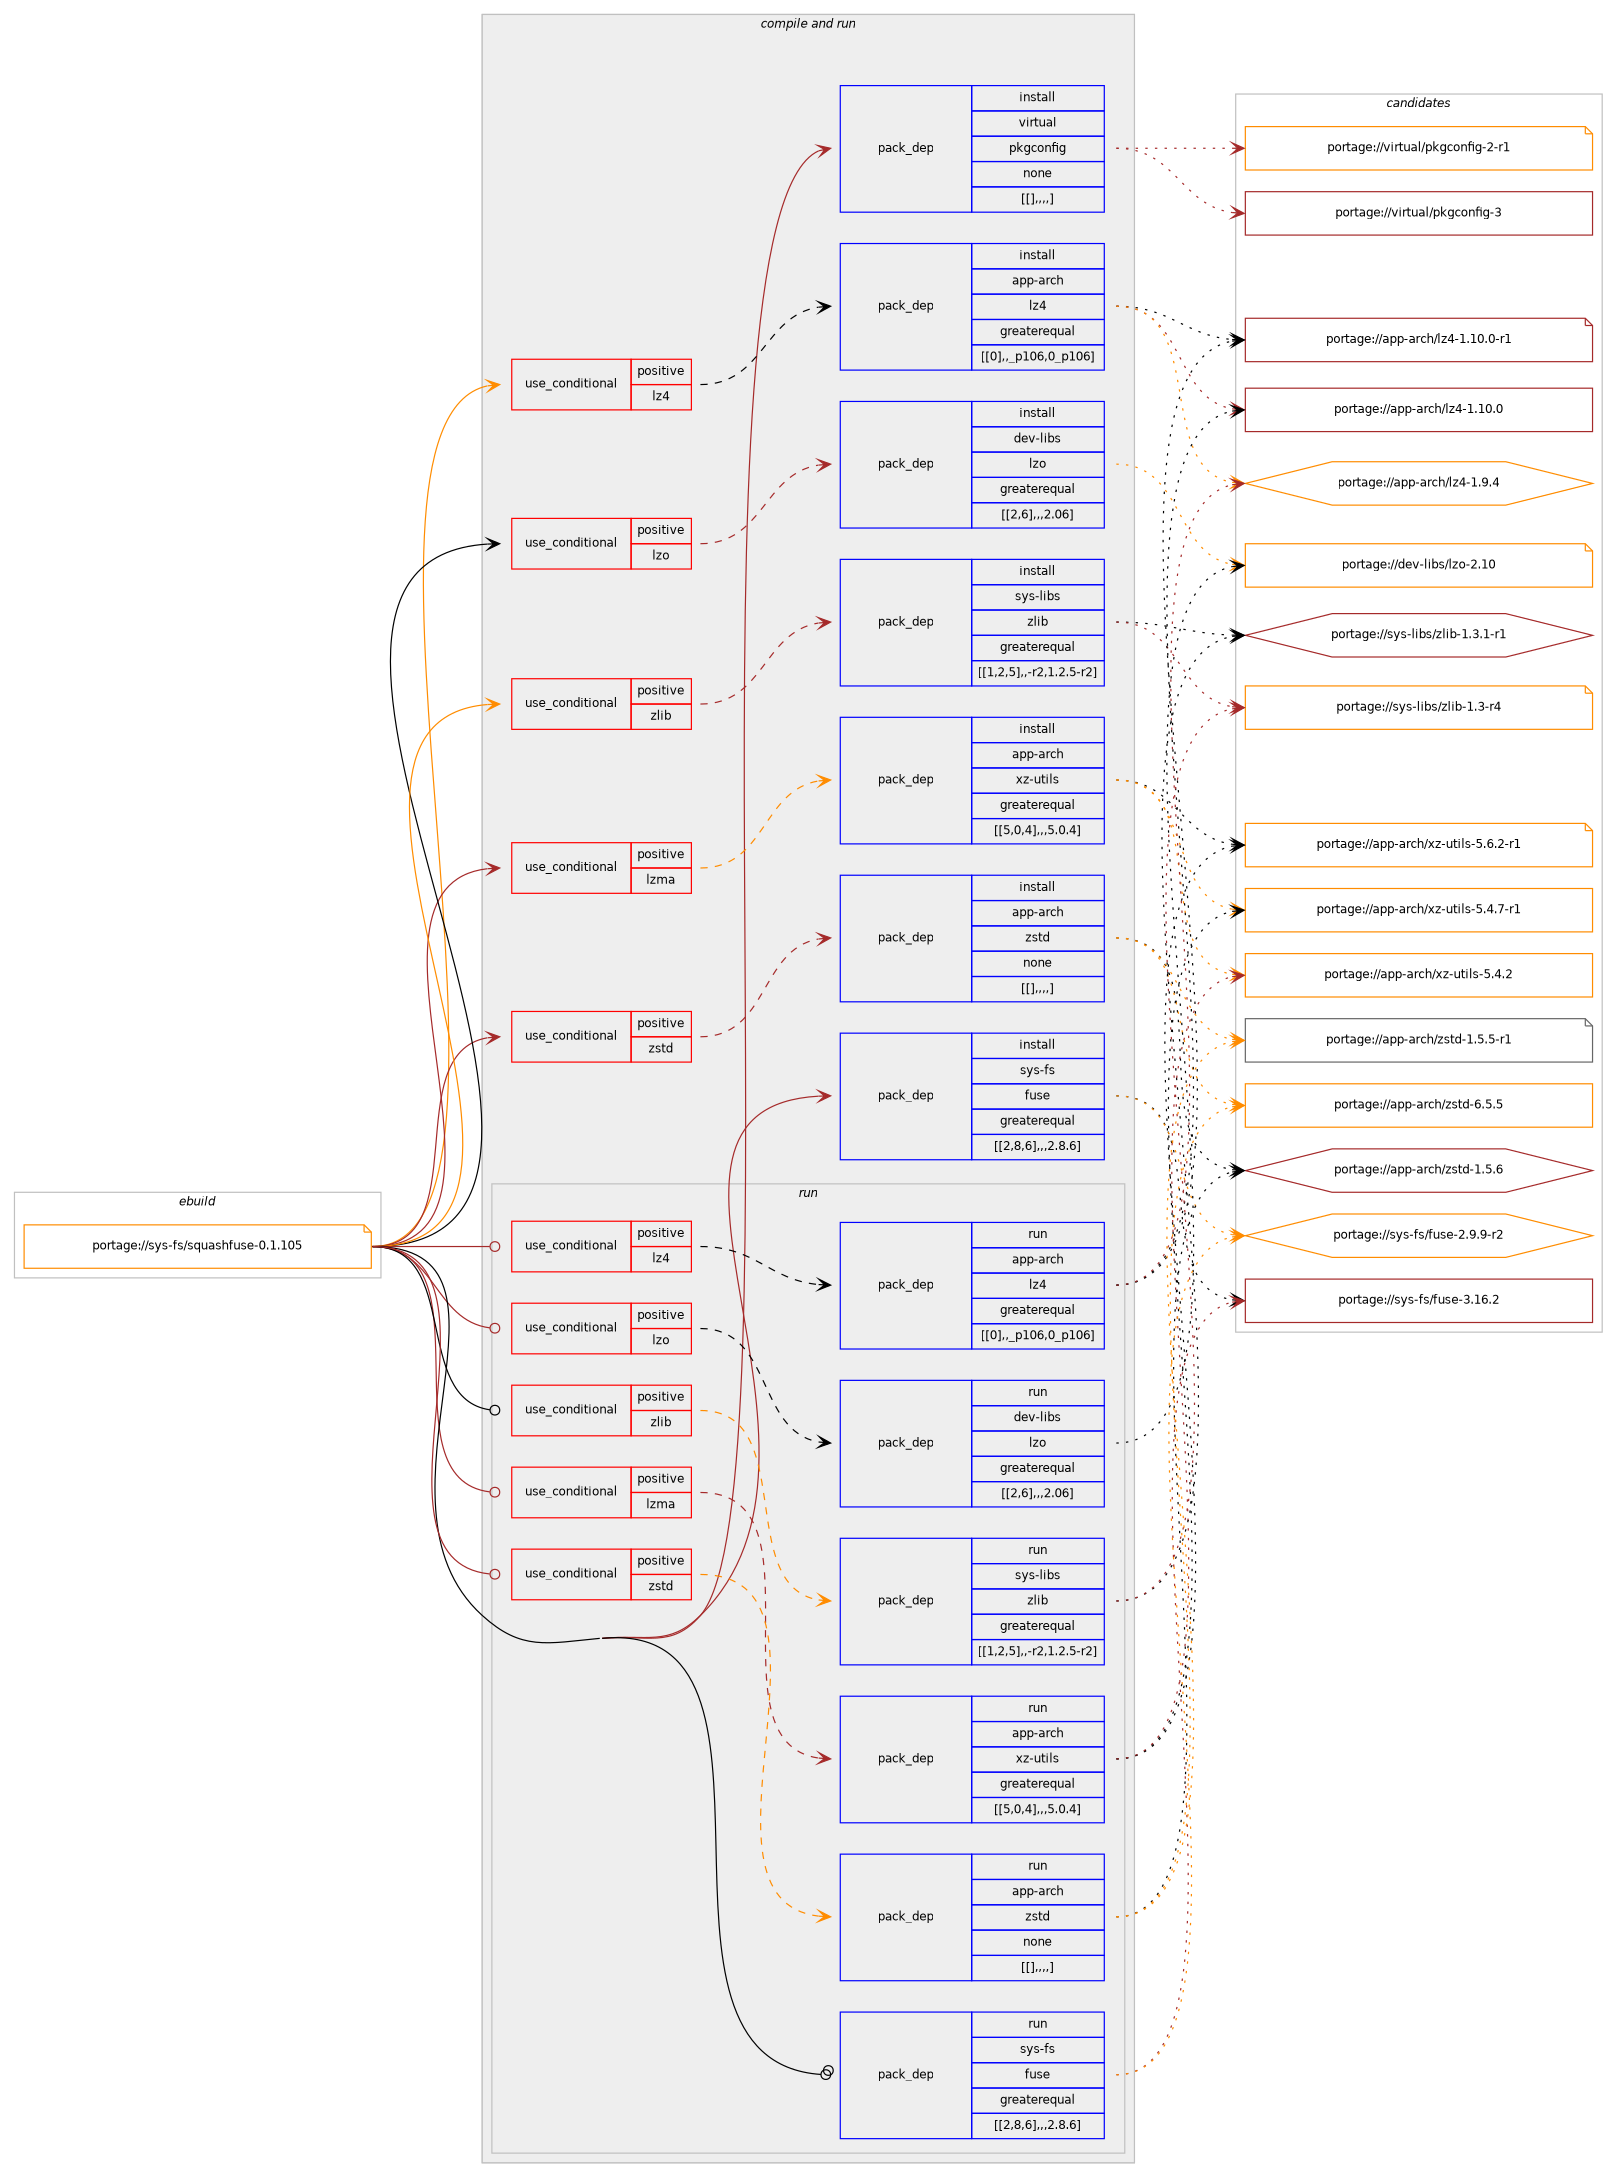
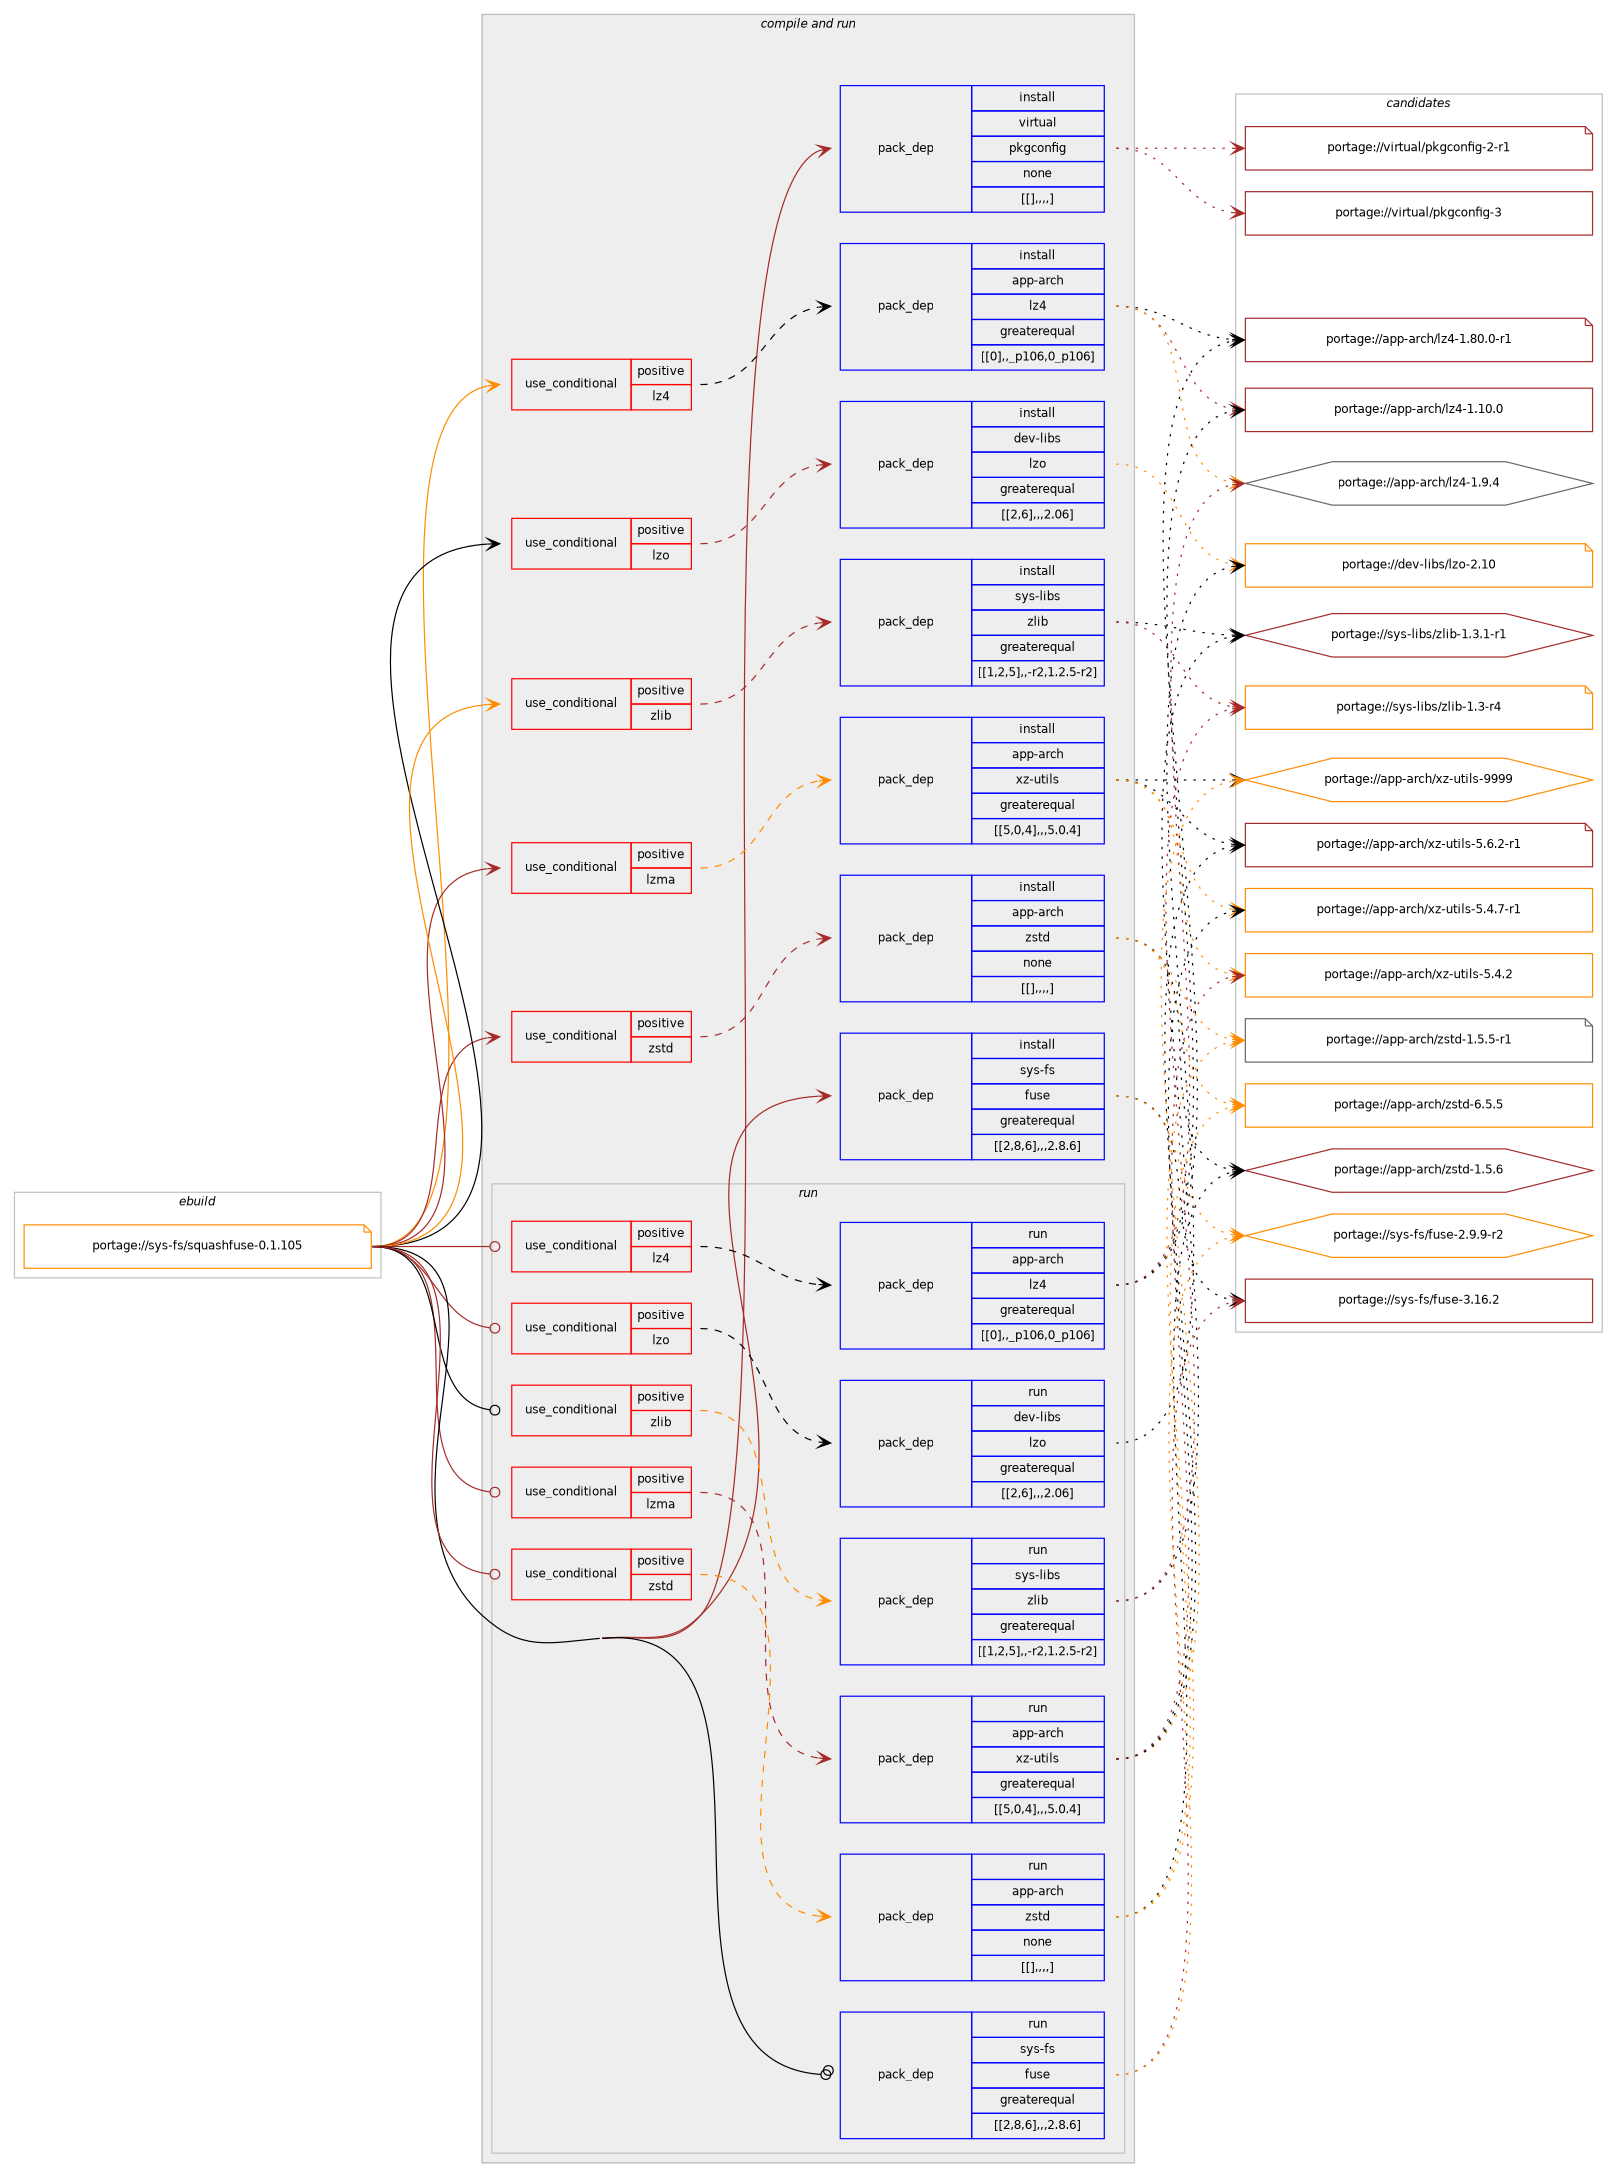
(1419, 148) -> (1419, 148)
(1419, 340) -> (1419, 340)
(1419, 483) -> (1419, 483)
none -> (1419, 780)
(1419, 845) -> (1419, 845)
